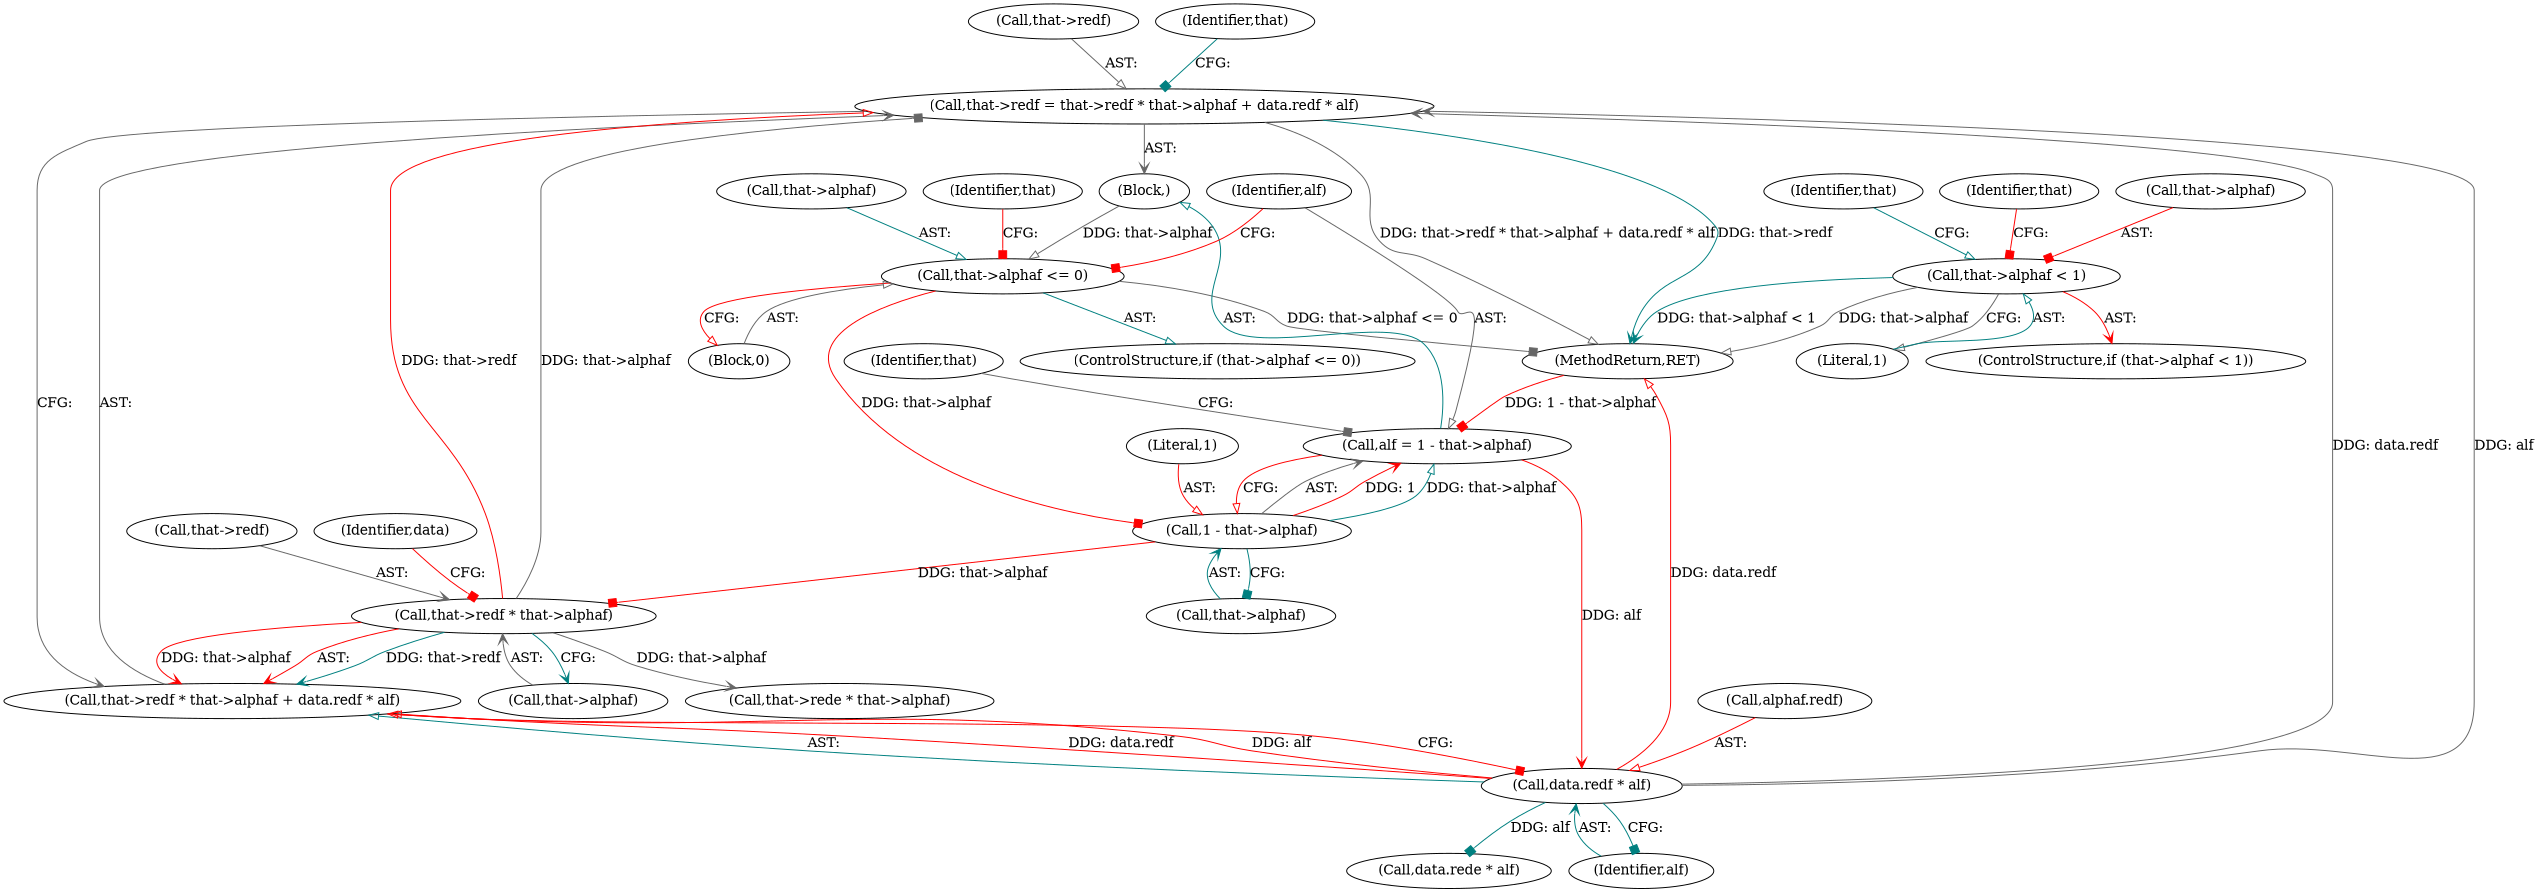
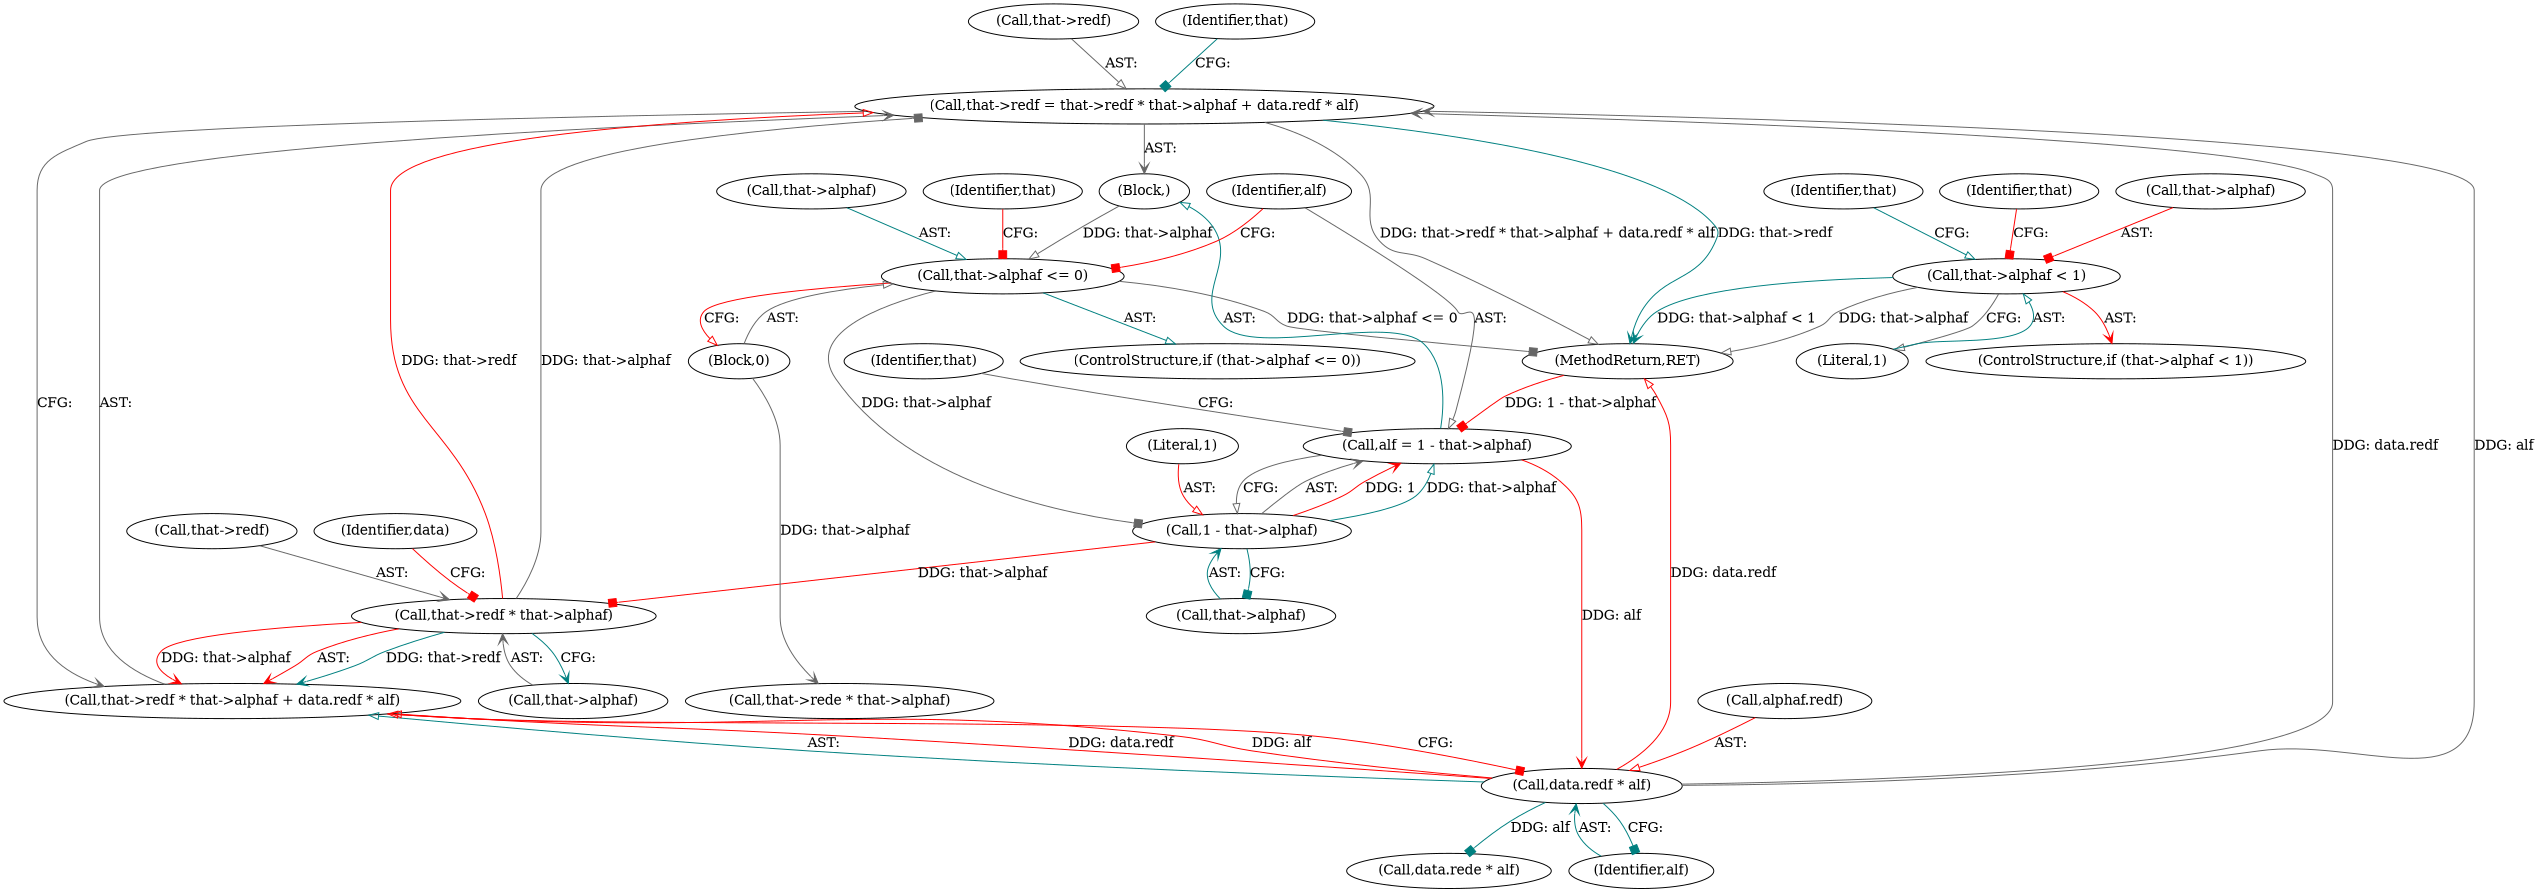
(901, 443) -> (901, 443)
(1269, 467) -> (1269, 467)
(638, 666) -> (780, 529)
